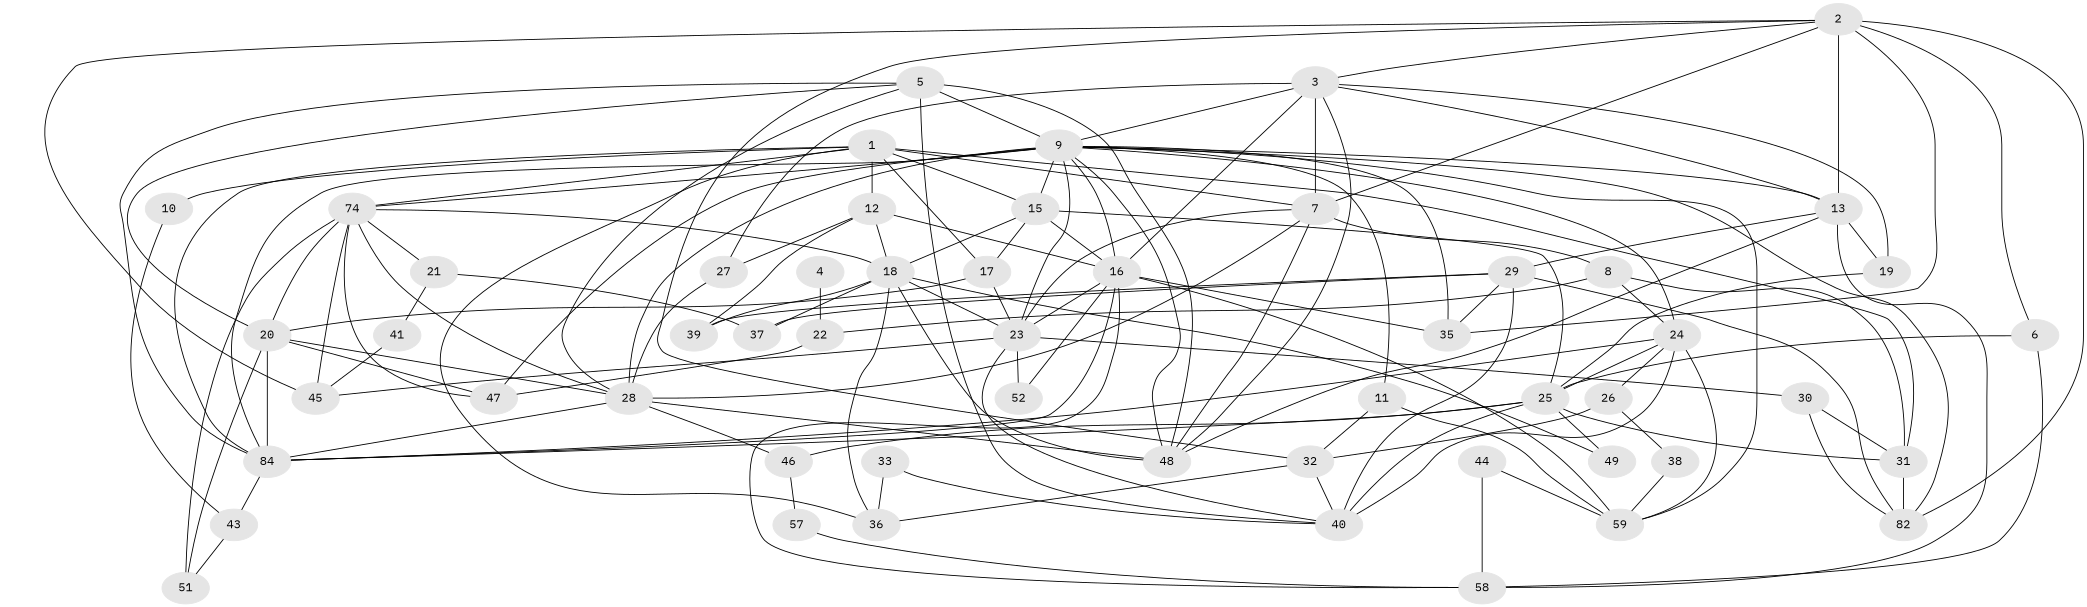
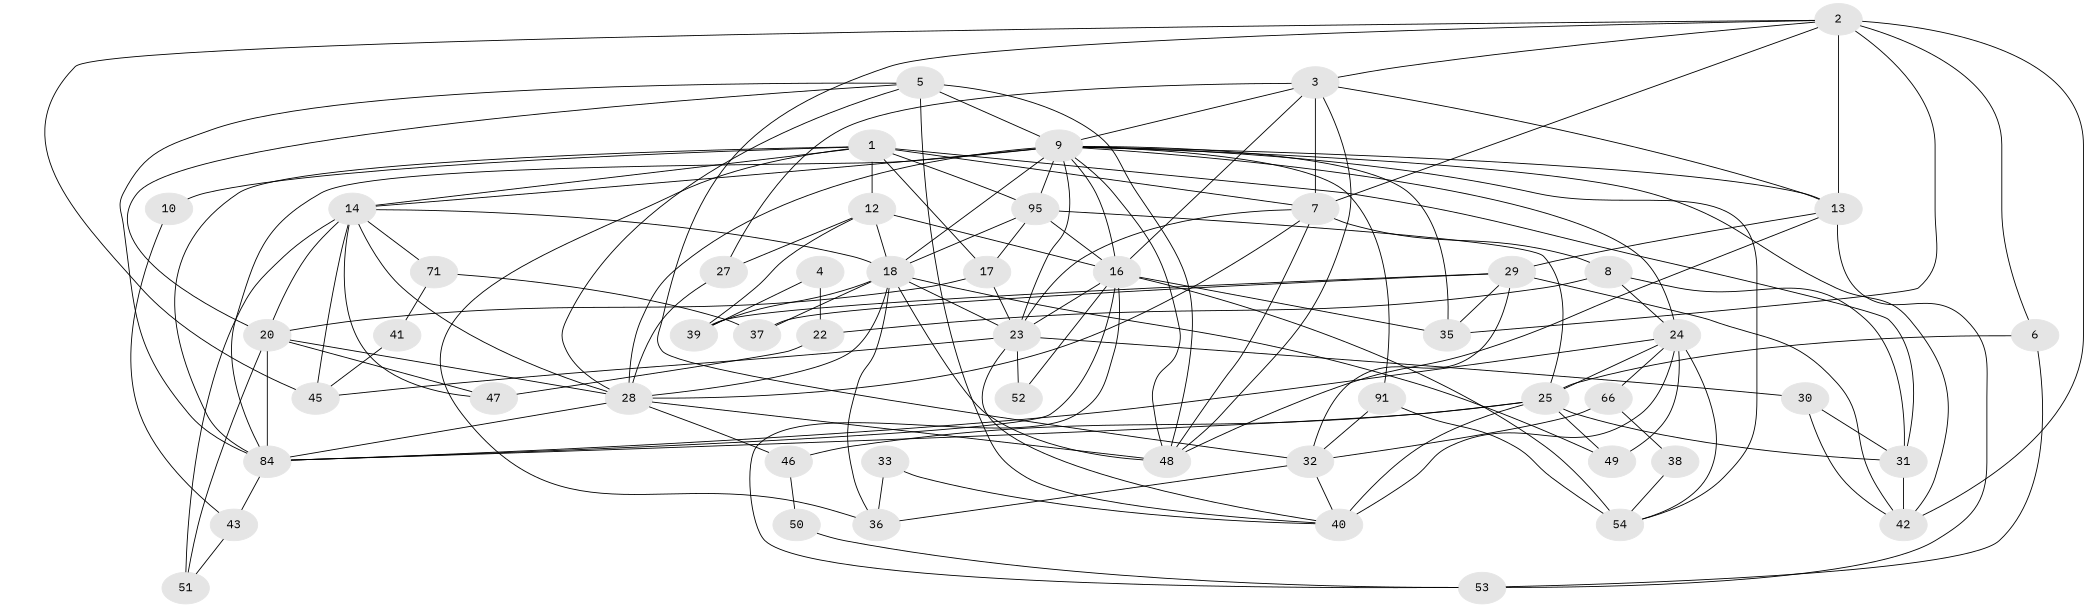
(737, 195) -> (975, 209)
(352, 209) -> (352, 209)
(1035, 209) -> (1035, 209)
(434, 272) -> (434, 272)
(1887, 272) -> none
none -> (768, 298)
none -> (790, 374)
(1382, 399) -> (1382, 399)
(1609, 399) -> (1609, 399)
(1440, 403) -> (1413, 367)
none -> (1671, 410)
(1482, 462) -> none
(797, 525) -> (797, 525)
(1620, 525) -> (1620, 525)
(1903, 525) -> (1903, 525)
(1482, 588) -> (1482, 588)
